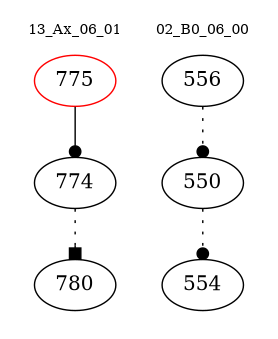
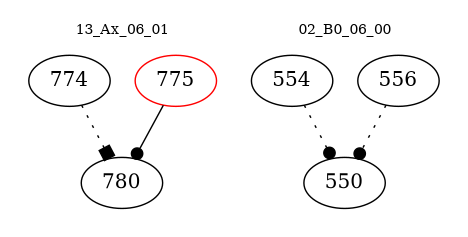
(75, 126) -> (152, 127)
(203, 228) -> (315, 126)
